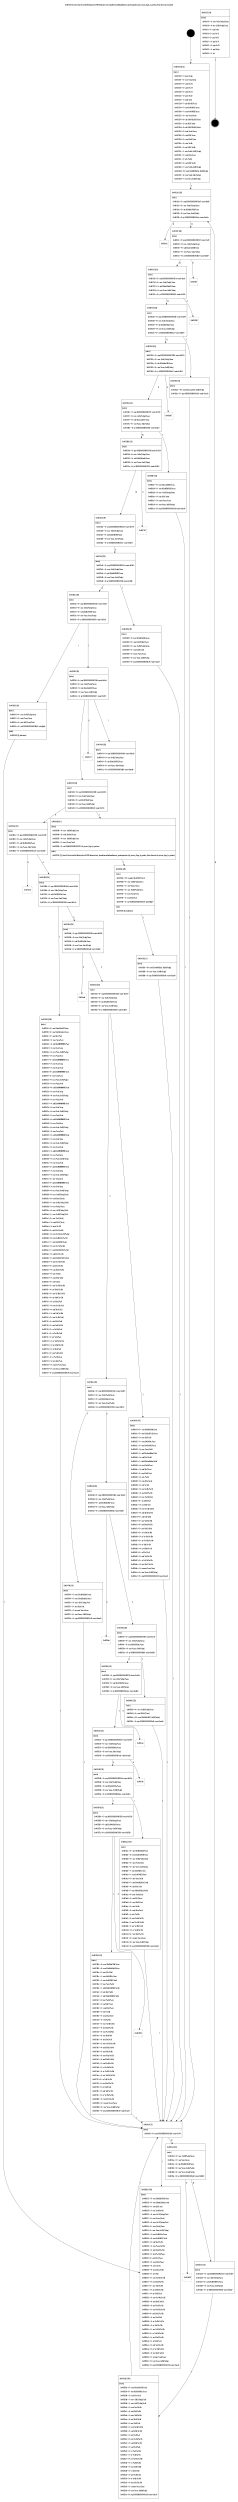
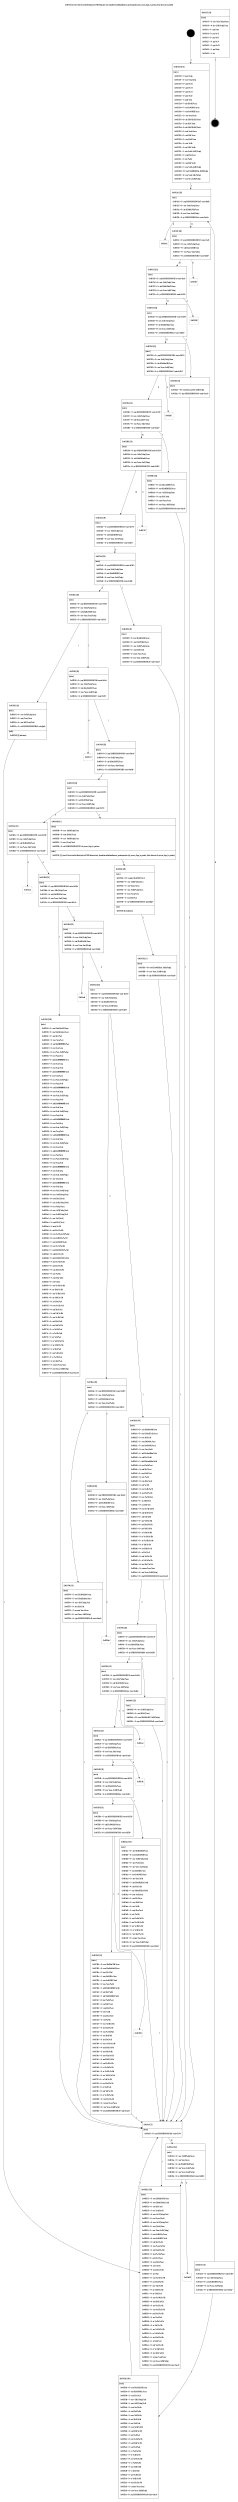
(81, 739) -> (101, 776)
(121, 1569) -> (140, 1602)
(201, 2220) -> (181, 2182)
